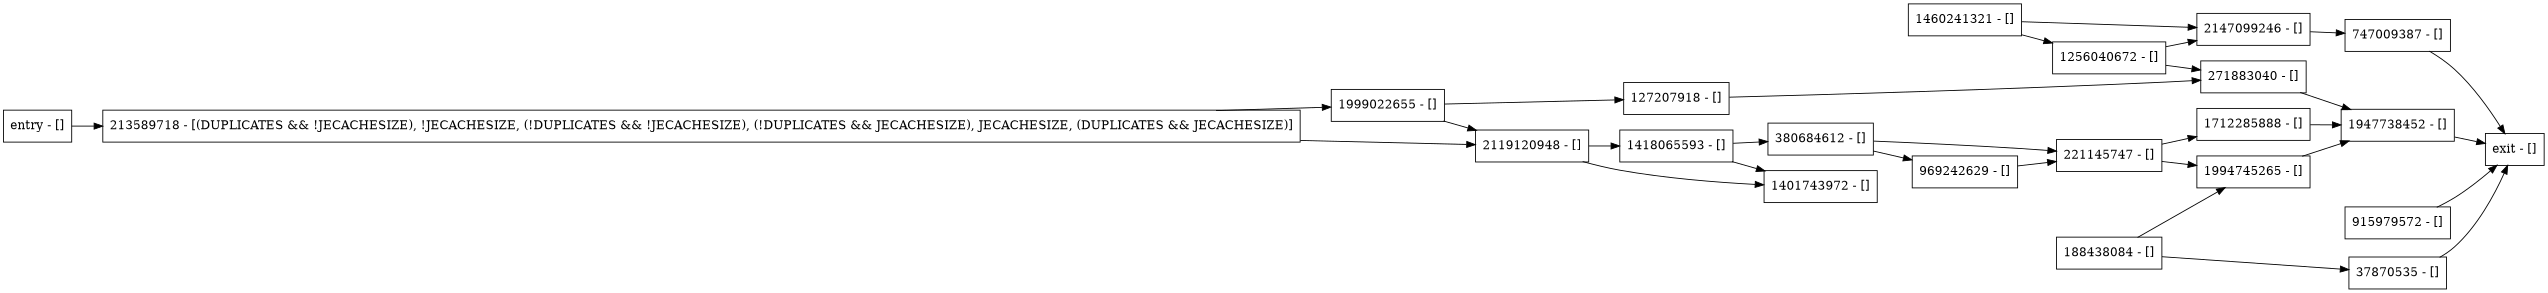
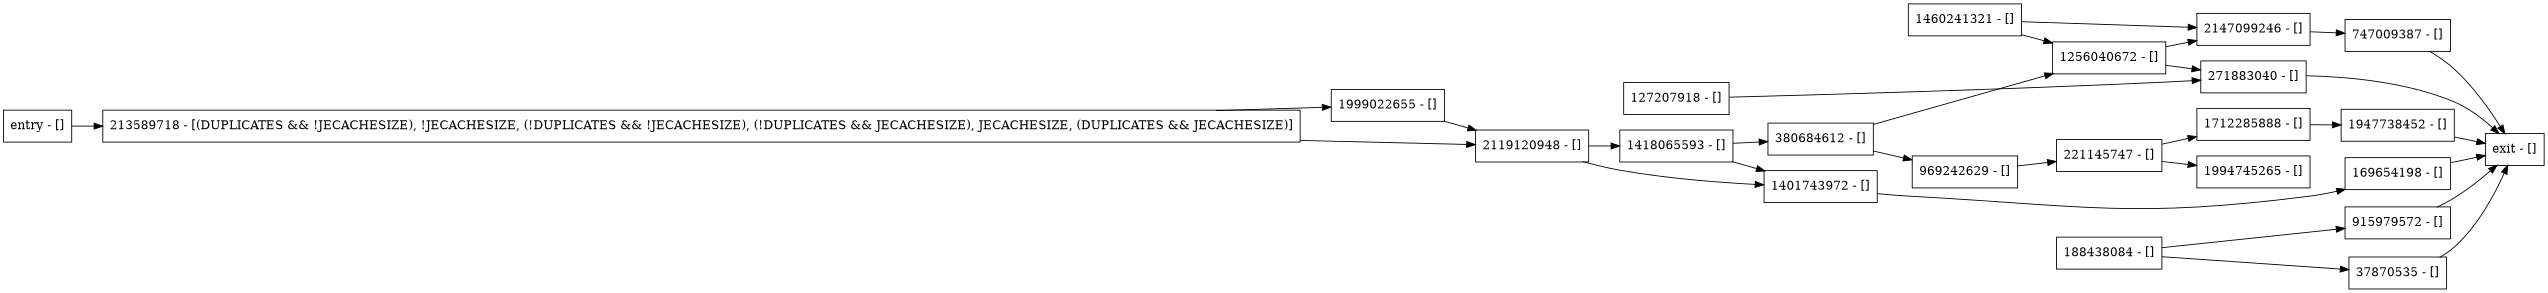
(2321, 100) -> (2404, 87)
(1530, 102) -> none
(1961, 145) -> (1959, 100)
(2322, 150) -> none
none -> (2398, 174)
(2178, 215) -> (2249, 238)
